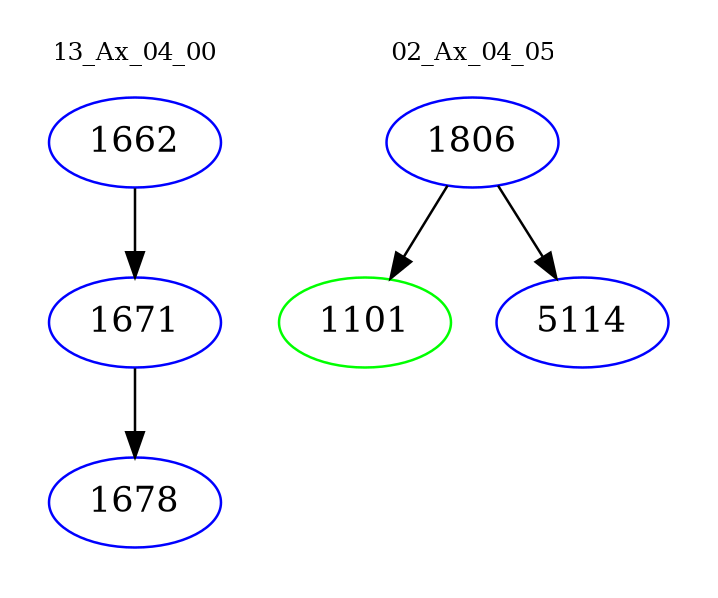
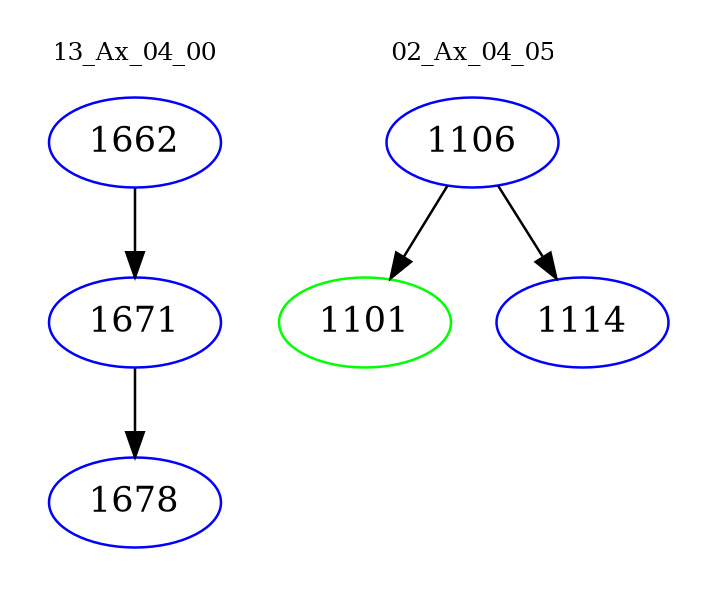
(472, 142) -> (472, 142)
(582, 322) -> (582, 322)
